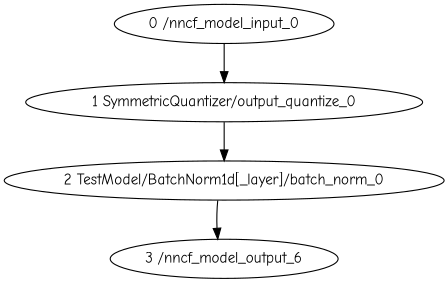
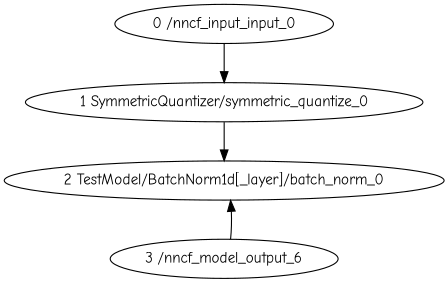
(224, 24) -> (224, 24)
(224, 102) -> (224, 102)
(217, 214) -> (231, 225)
